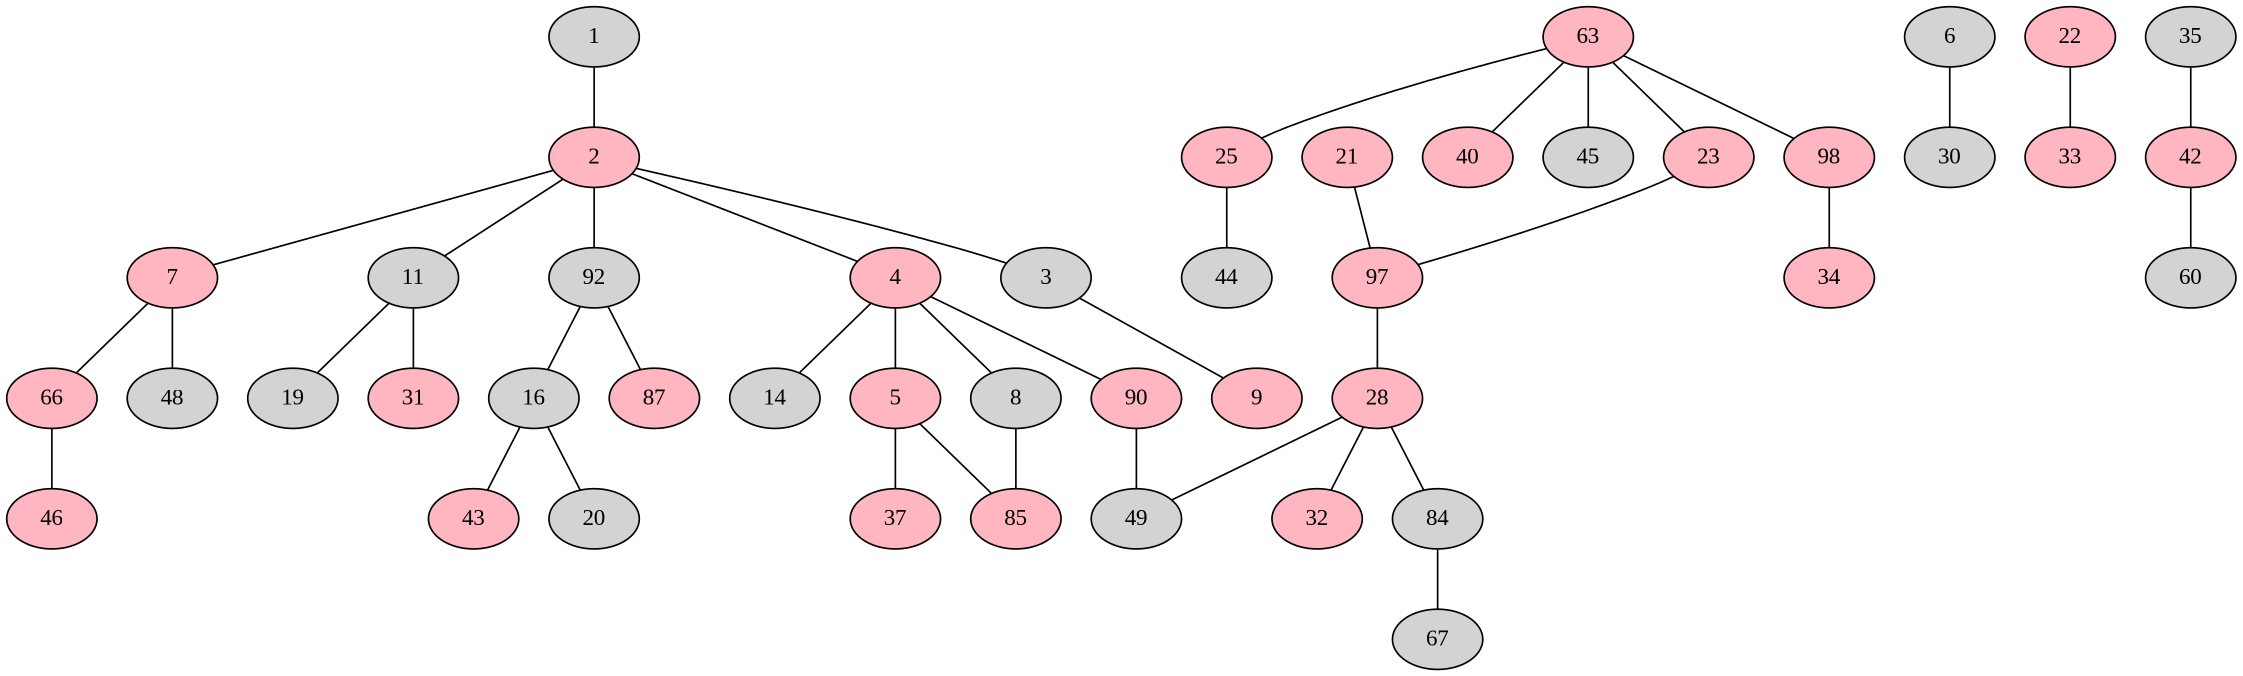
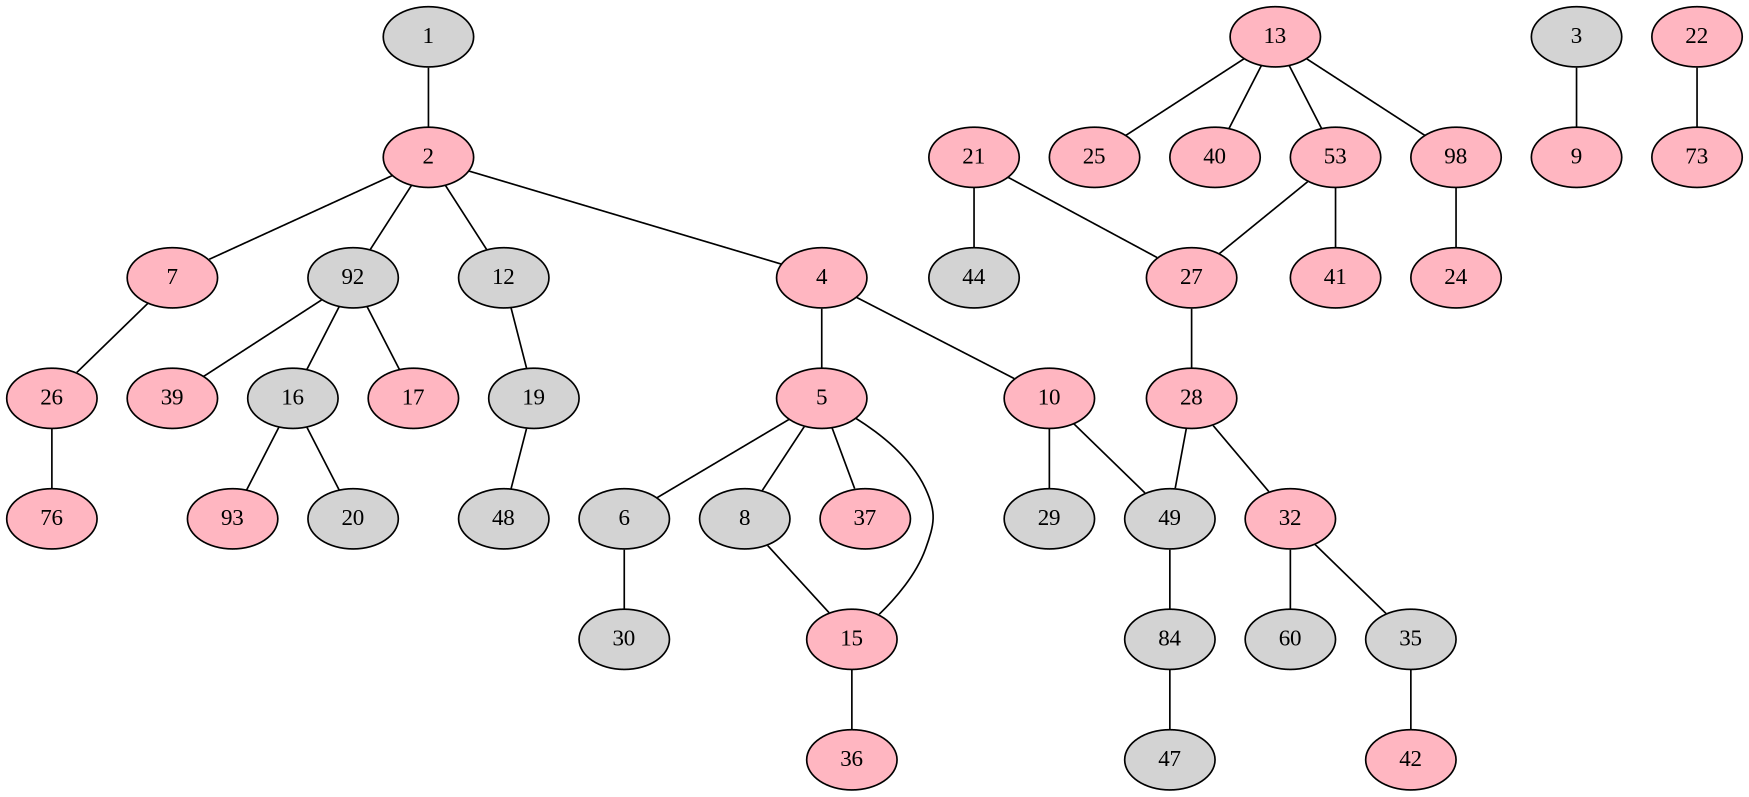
(1588, 37) -> (1275, 37)
(1588, 157) -> none
(1709, 157) -> (1336, 157)
(2070, 157) -> (1697, 157)
(822, 213) -> none
(1227, 218) -> (974, 218)
(2191, 218) -> (1290, 579)
(413, 278) -> (504, 278)
none -> (1336, 278)
(1377, 278) -> (1192, 278)
(1829, 278) -> (1456, 278)
(172, 338) -> (519, 459)
(955, 338) -> (783, 459)
(52, 398) -> (52, 398)
none -> (172, 398)
(413, 398) -> none
(654, 398) -> (413, 398)
(775, 398) -> none
(1136, 398) -> (1049, 398)
none -> (723, 459)
(1408, 459) -> (1170, 579)
(52, 519) -> (52, 519)
(474, 519) -> (233, 519)
(1016, 519) -> (852, 639)
none -> (1049, 519)
none -> (1350, 579)
(1438, 639) -> (1170, 760)
none -> (852, 760)
